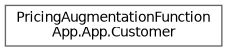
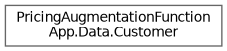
(114, 26) -> (114, 26)
